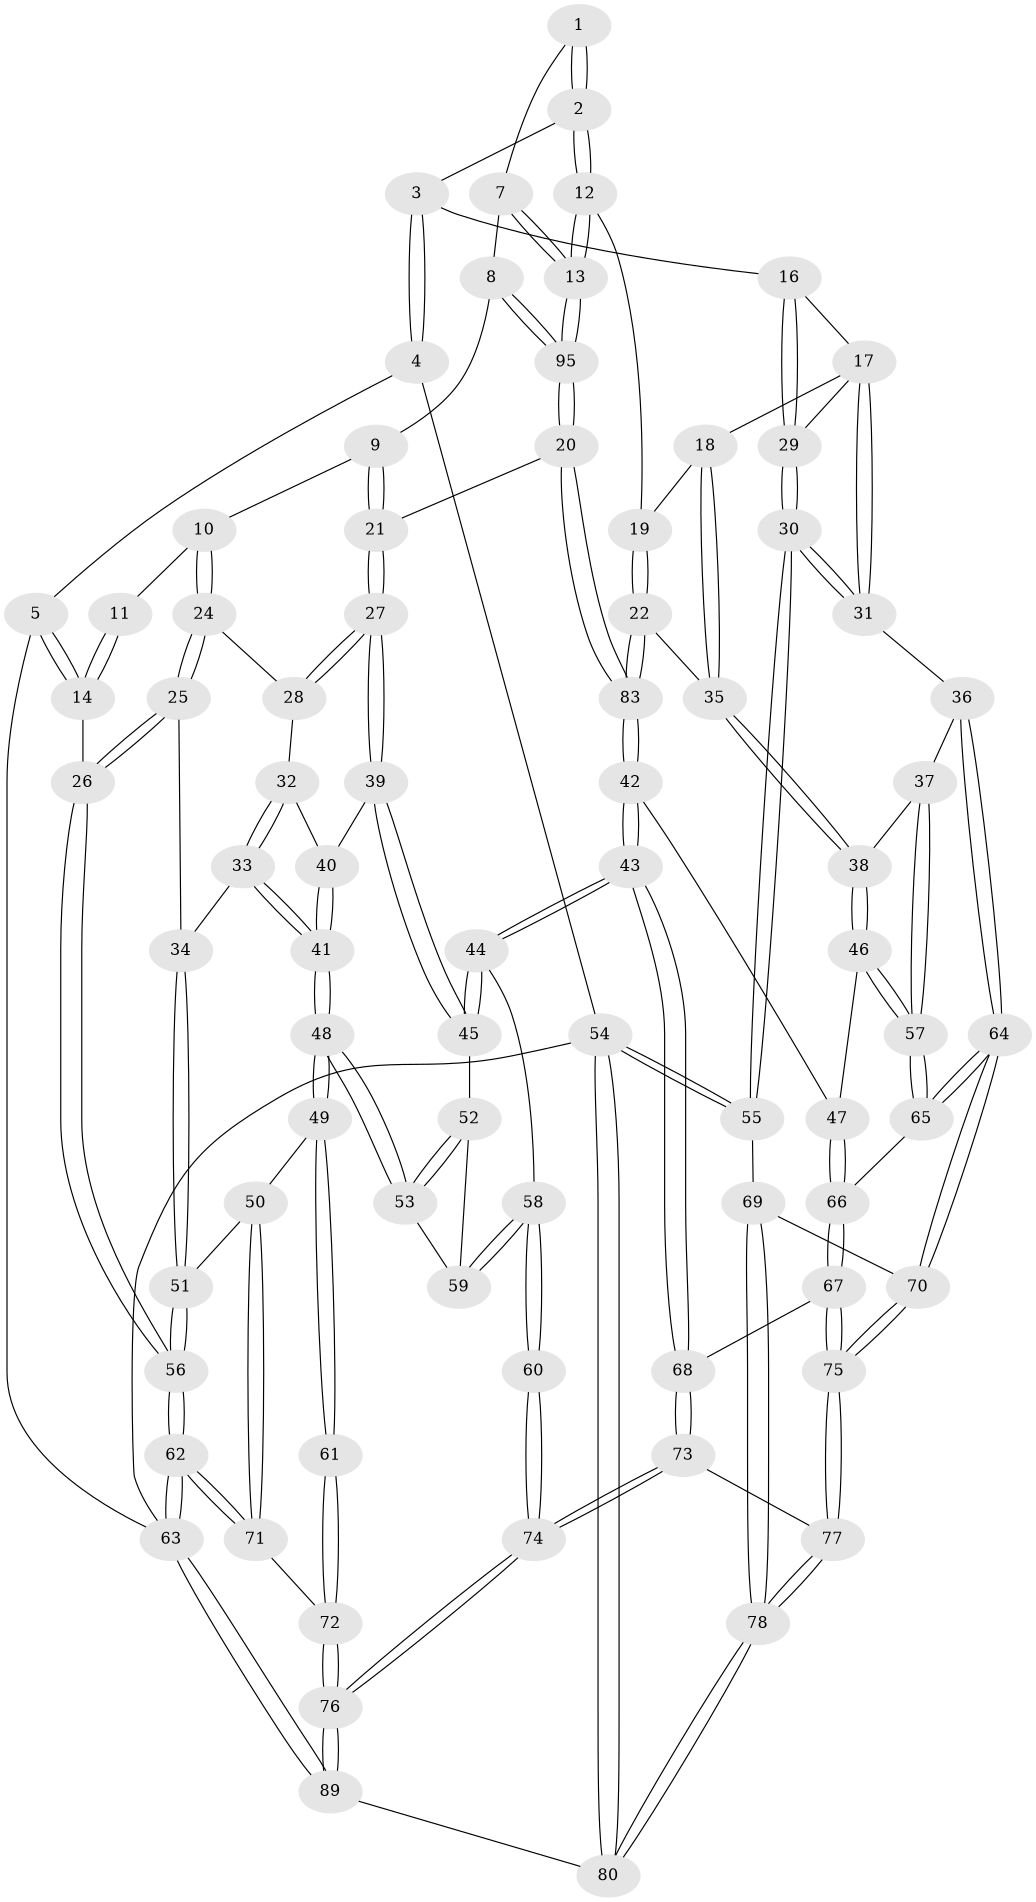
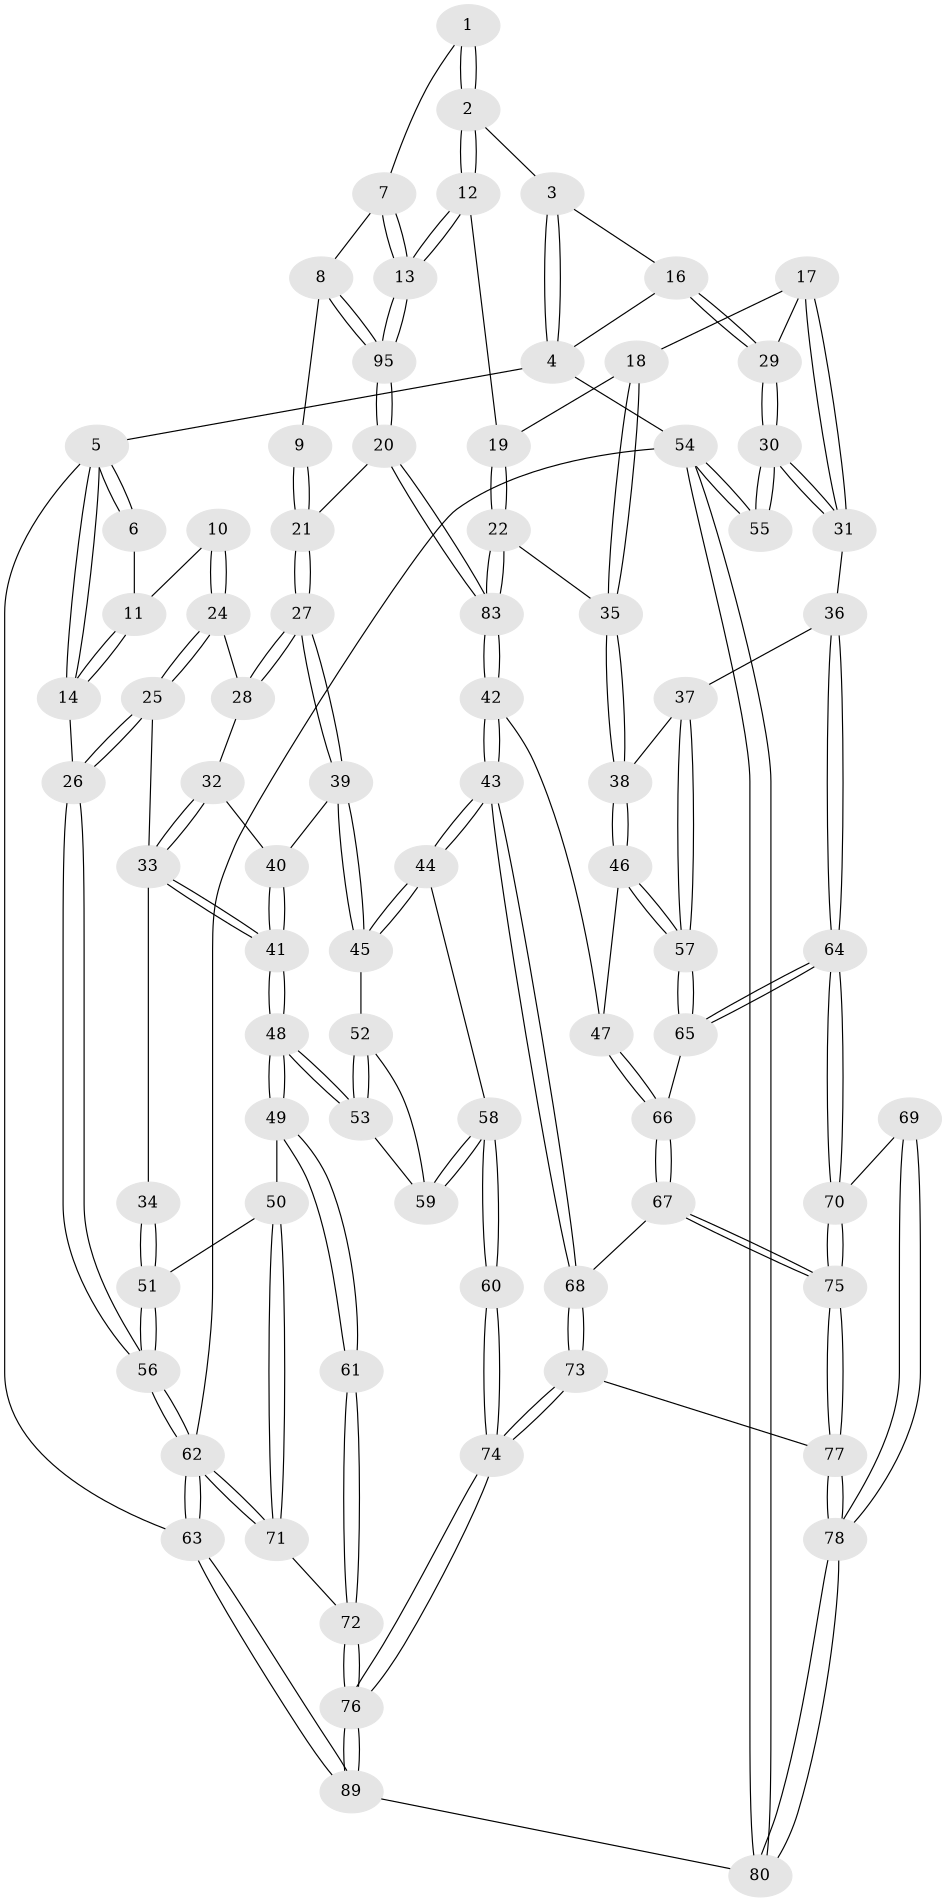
(827, 320) -> (614, 320)
(290, 488) -> none
none -> (134, 530)
(180, 825) -> (151, 783)
(204, 1152) -> (239, 837)
(753, 1161) -> none
